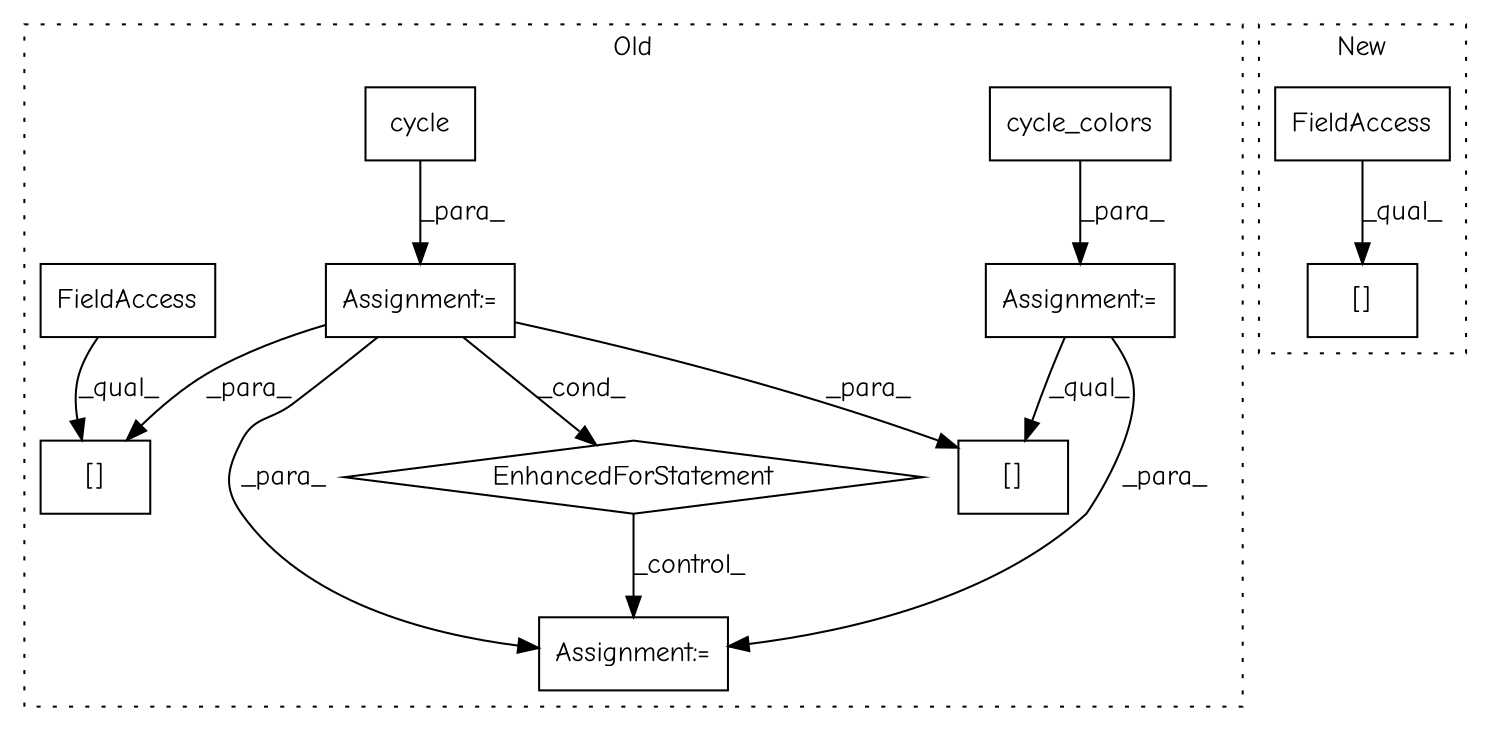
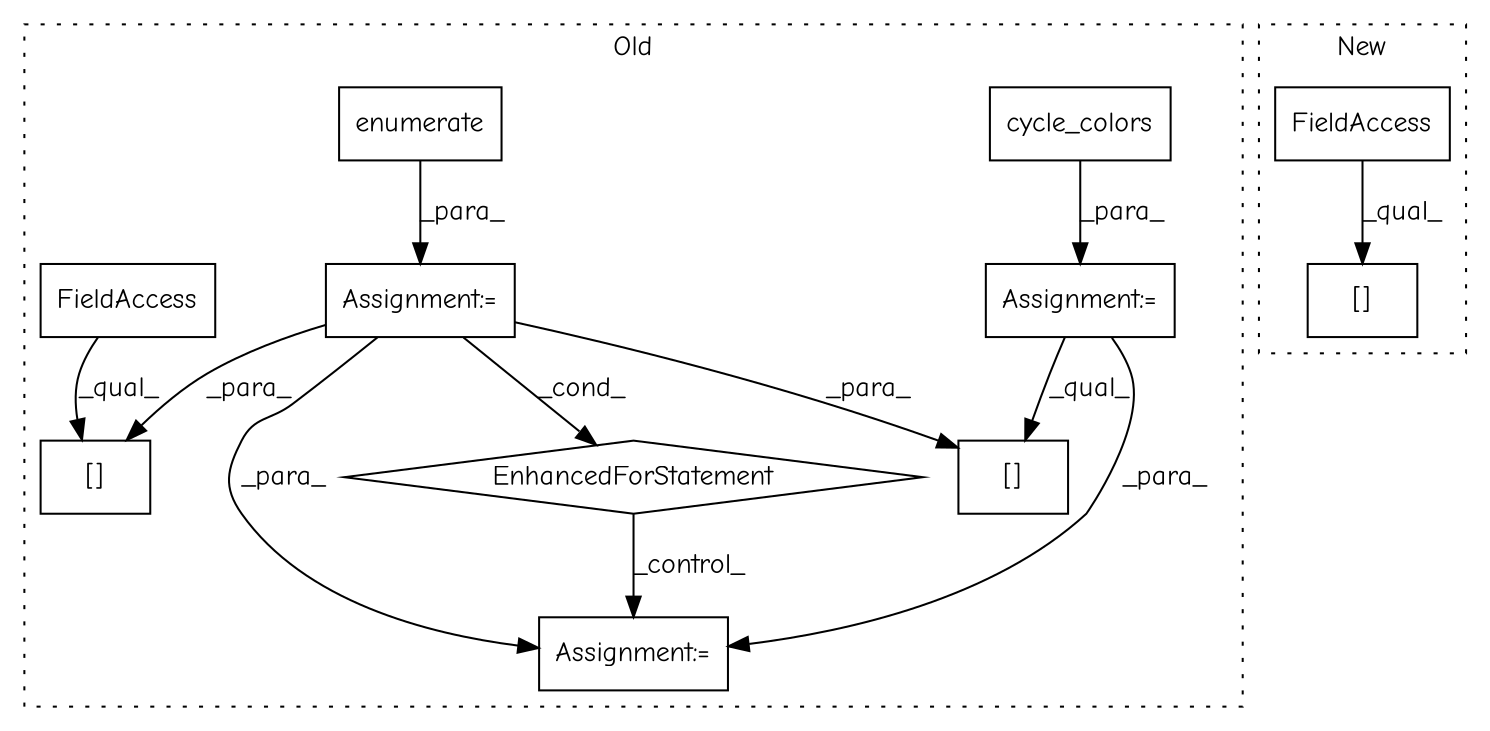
(420, 124) -> (420, 124)
